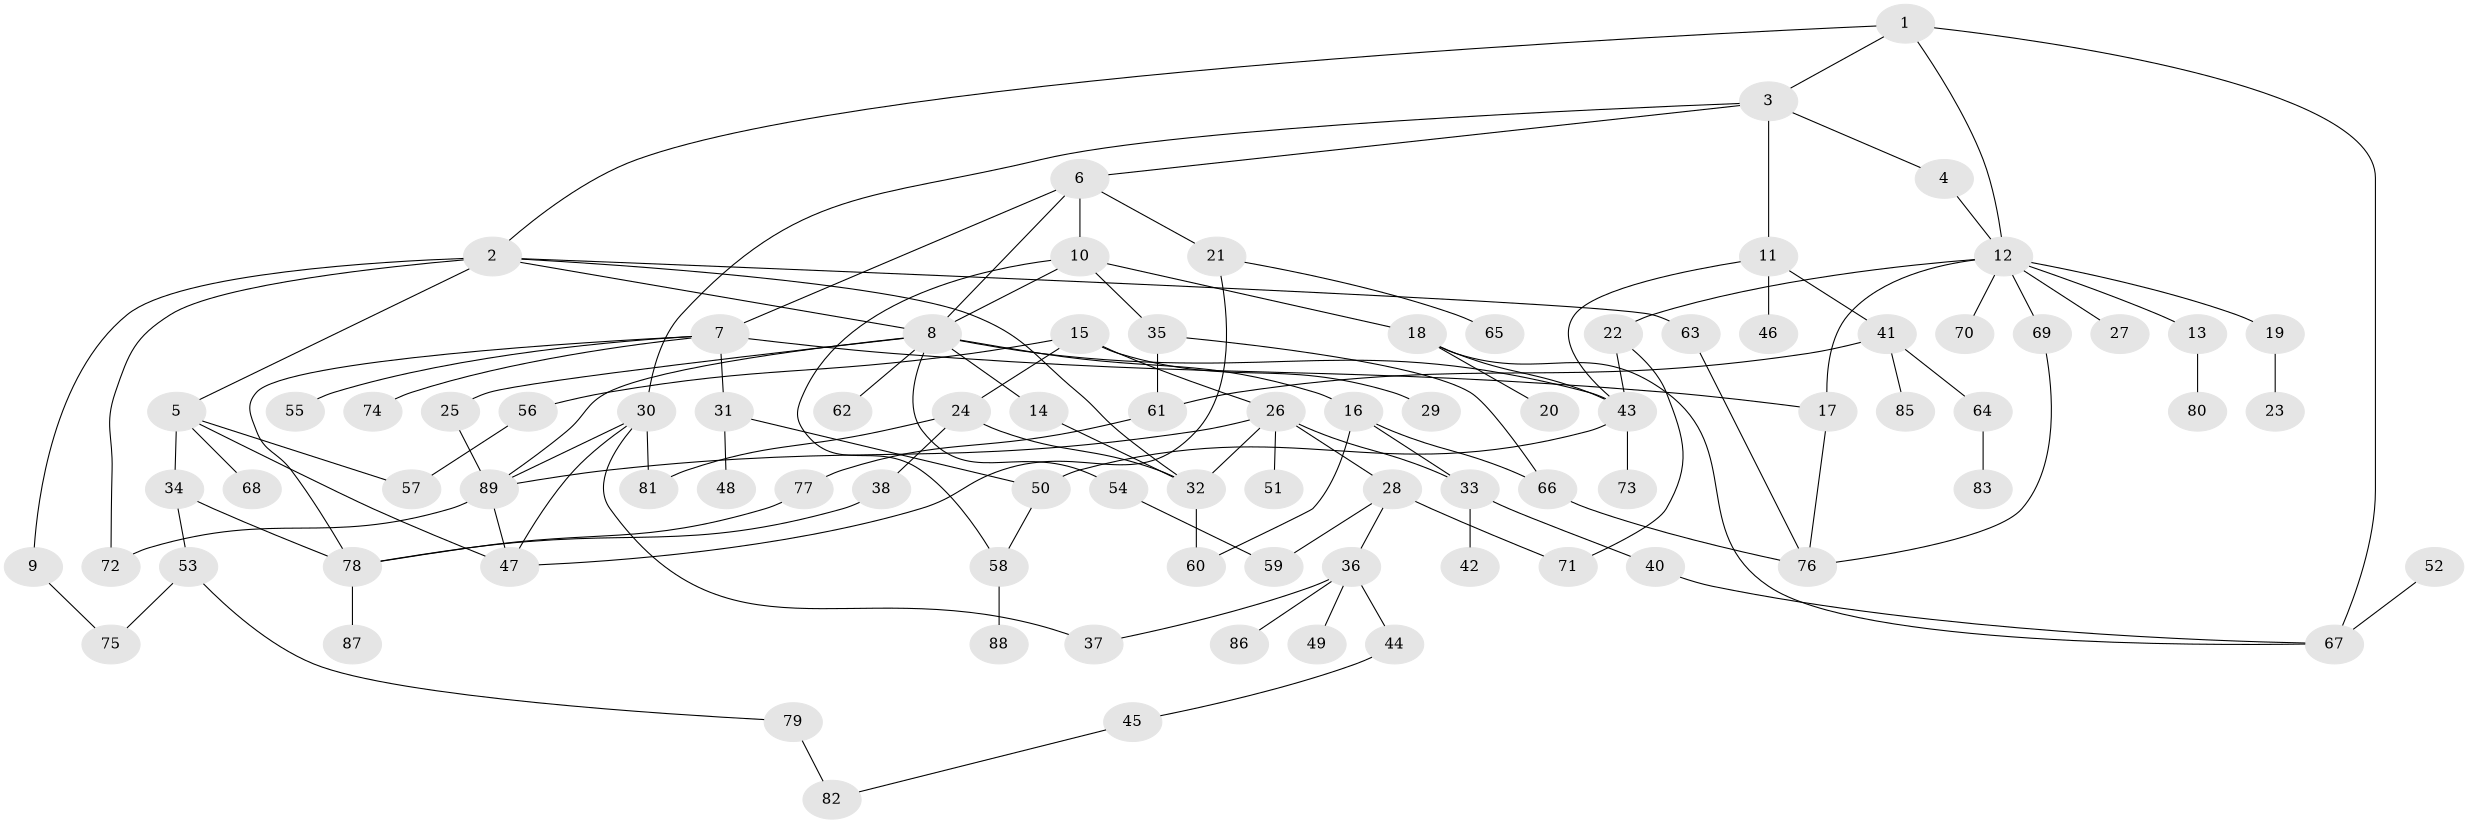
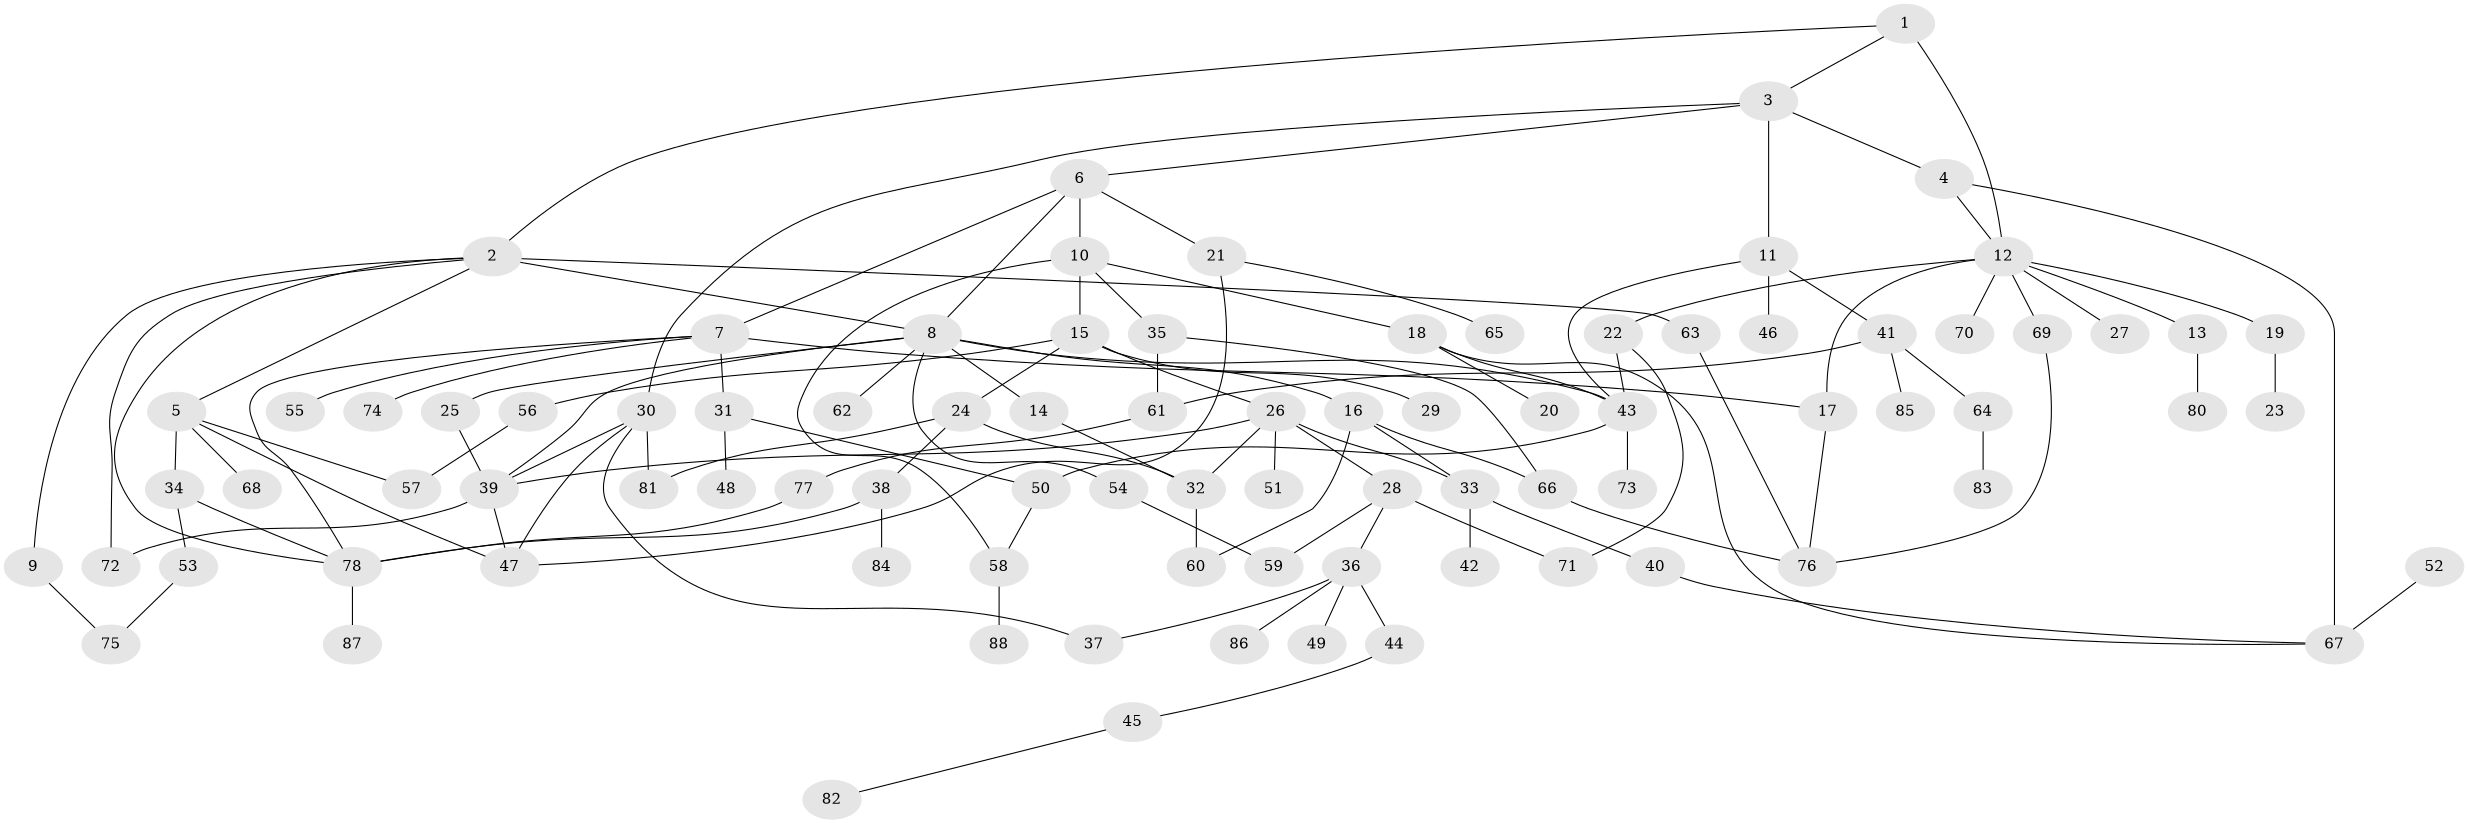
(2369, 164) -> (2302, 289)
(878, 293) -> (151, 377)
(1006, 295) -> (1080, 295)
(489, 489) -> (489, 489)
none -> (882, 567)
(793, 722) -> none
